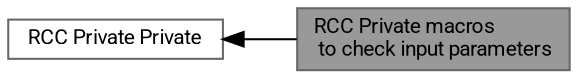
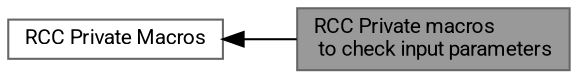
(116, 39) -> (116, 39)
